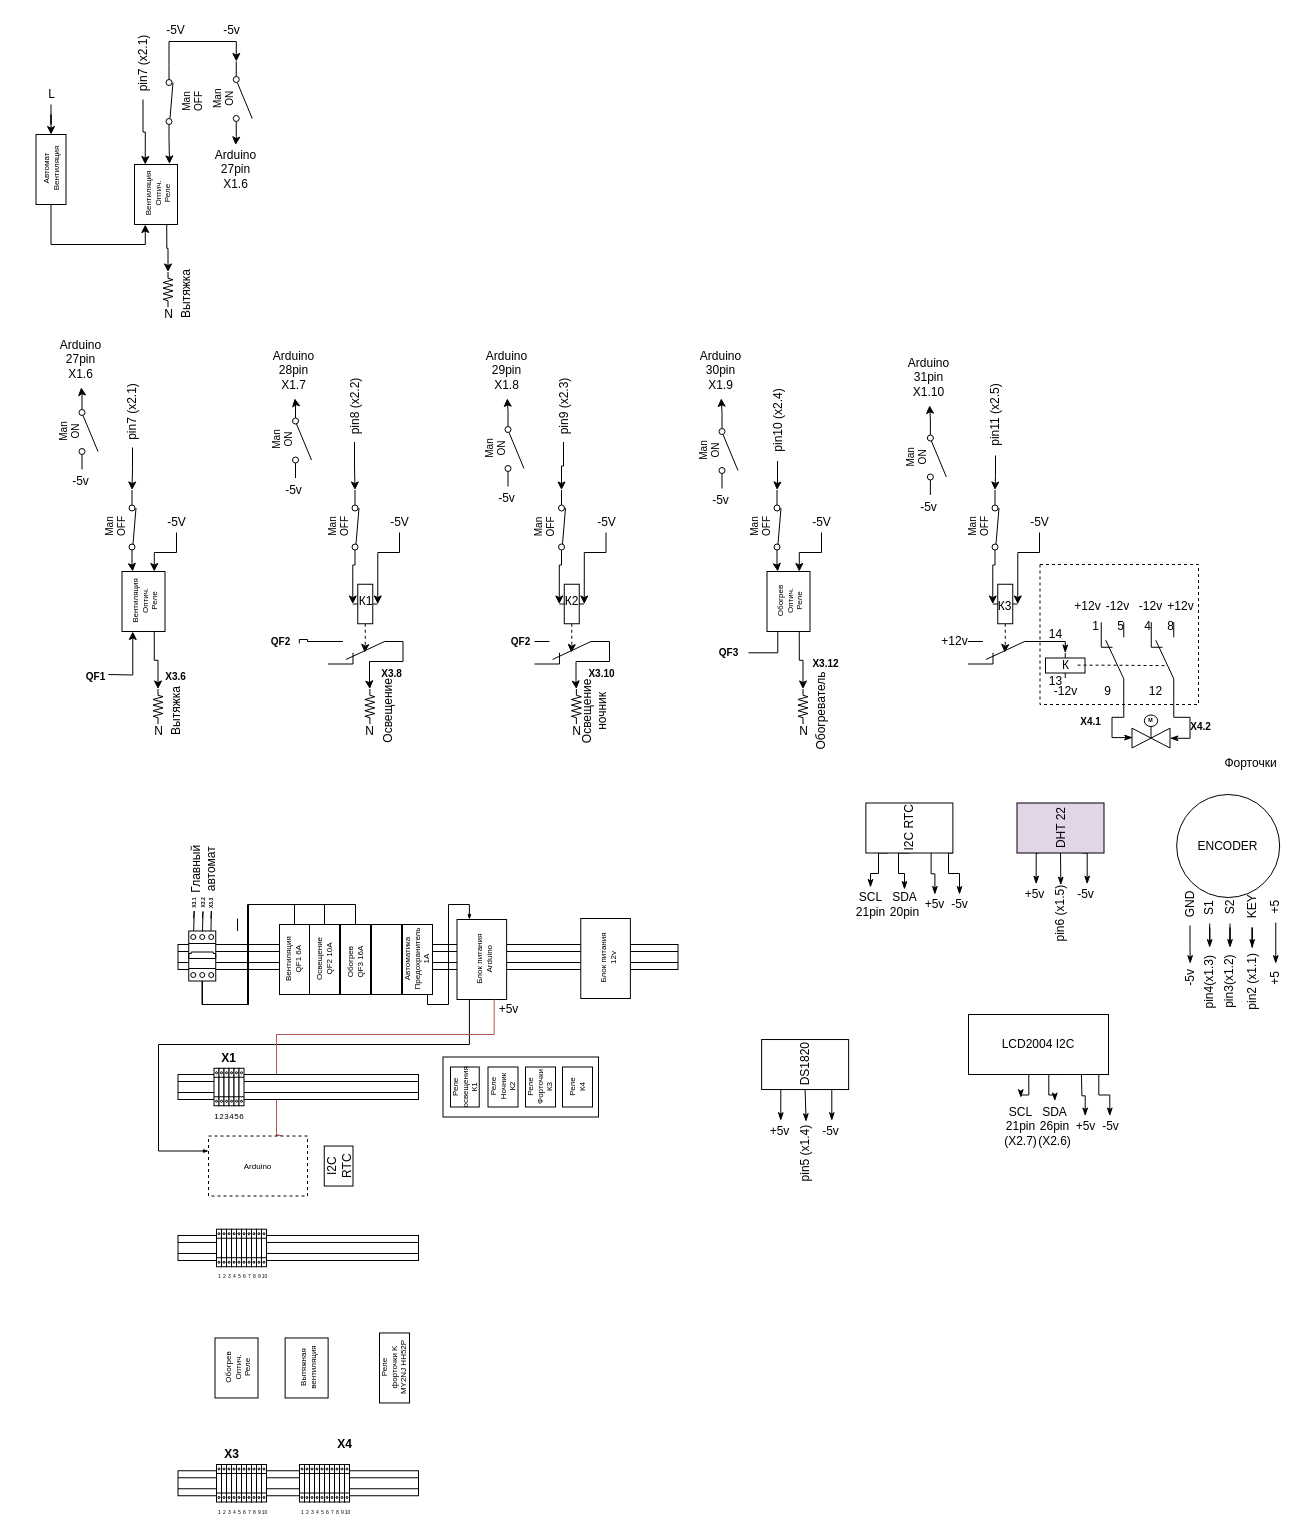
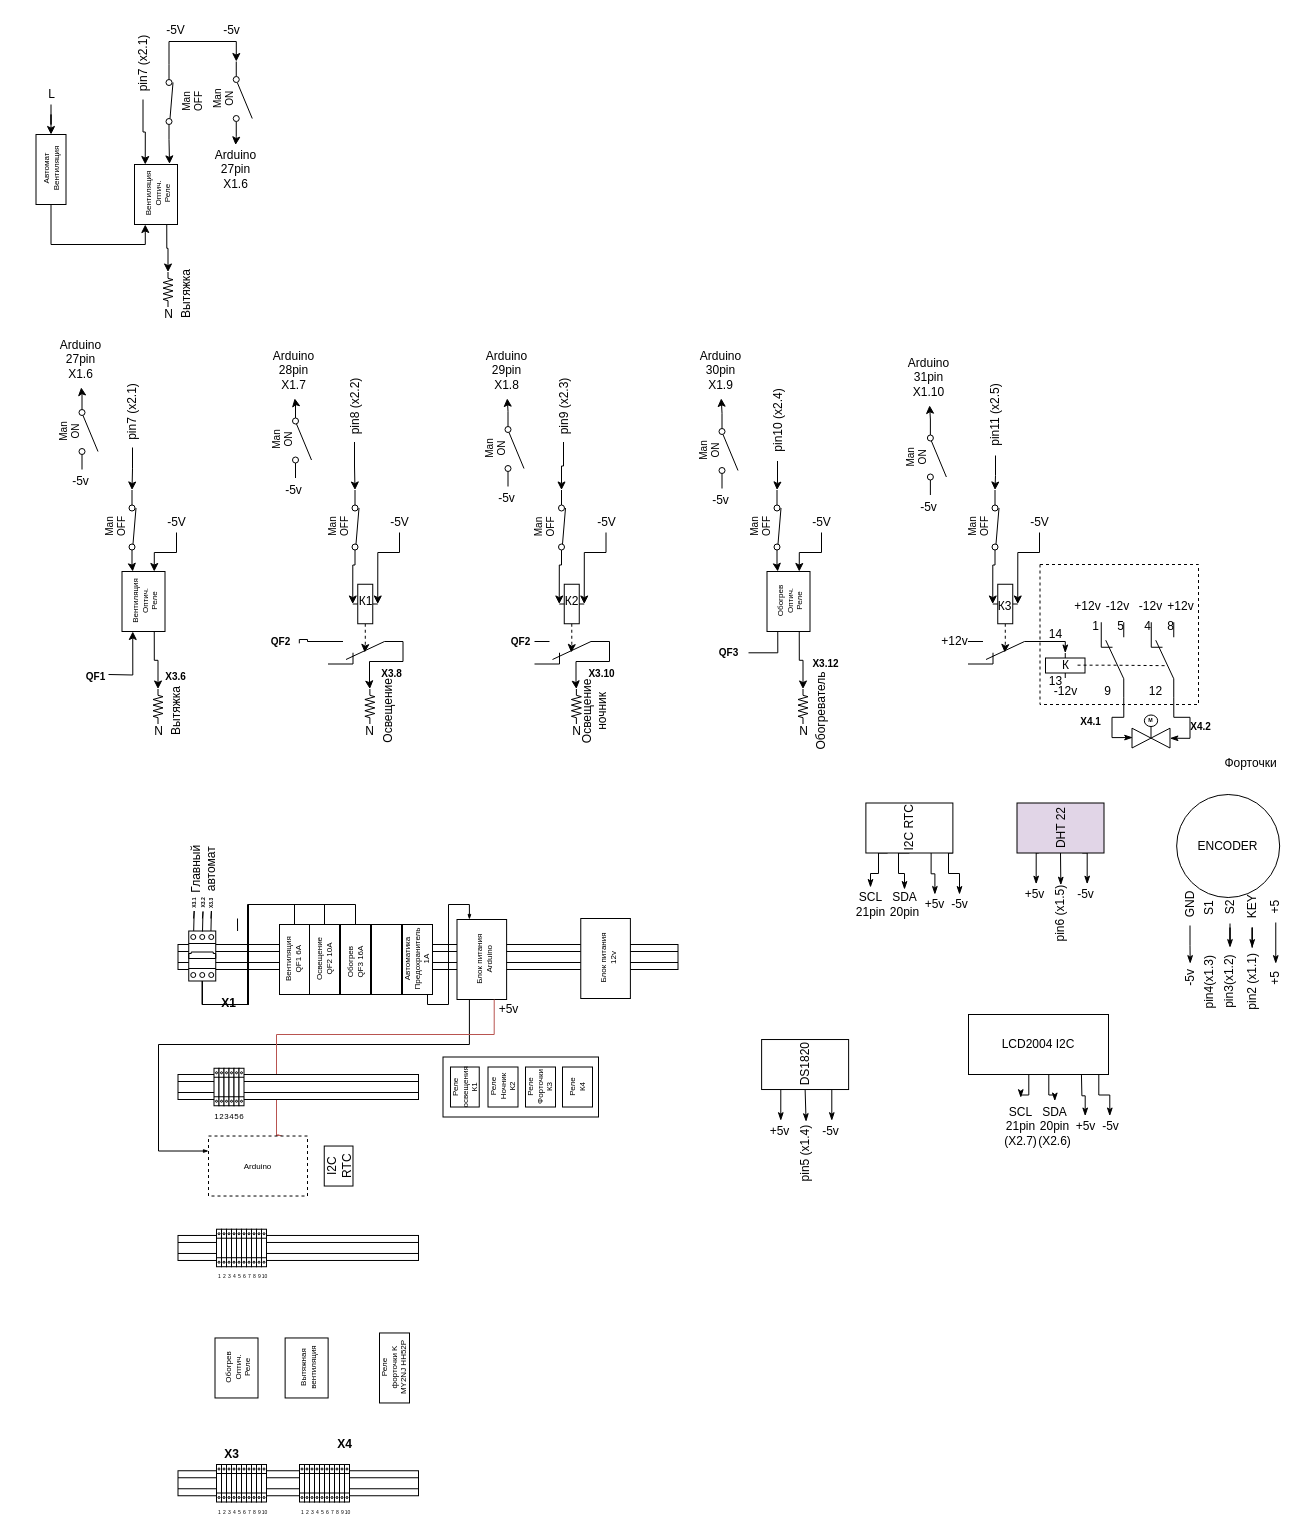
(1210, 939) -> none
(229, 1058) -> (229, 1003)
(1055, 1127) -> (1055, 1127)
